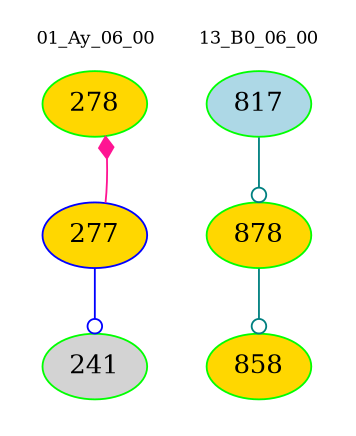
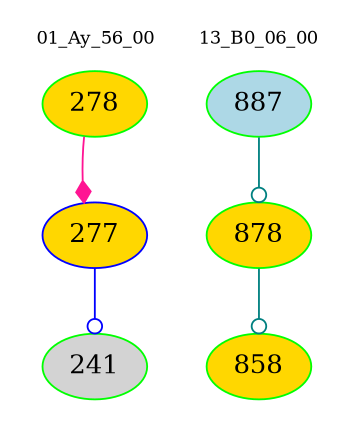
(96, 39) -> (96, 39)
(259, 104) -> (259, 104)
(107, 181) -> (83, 159)
